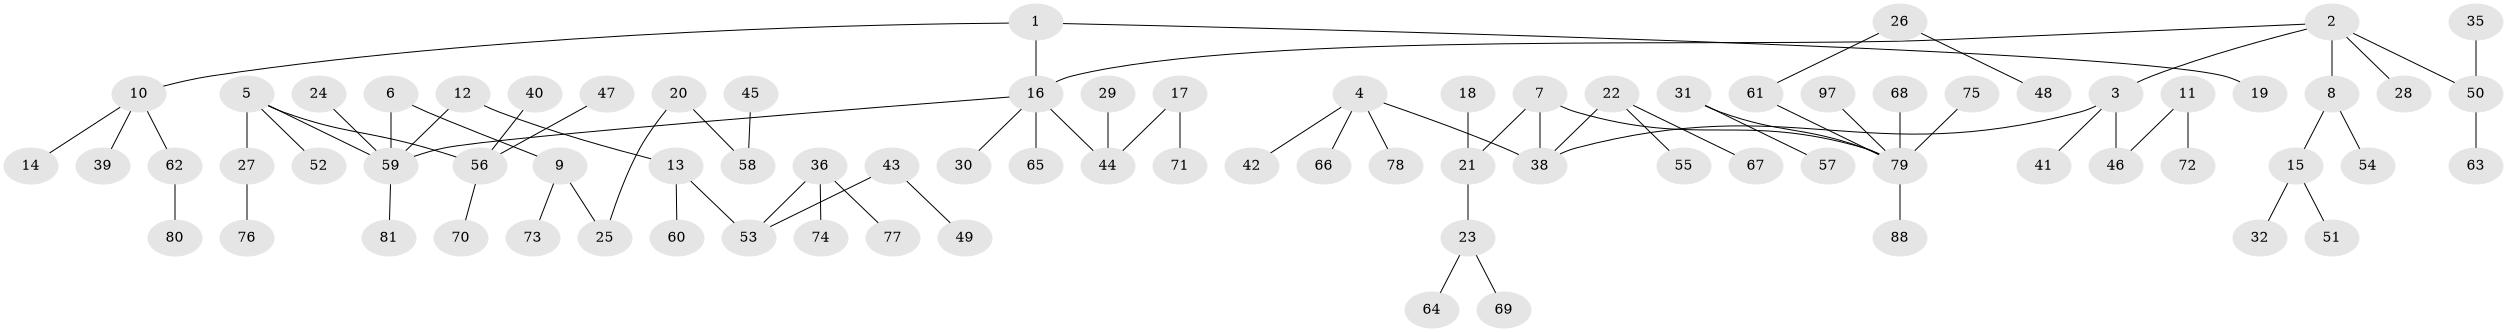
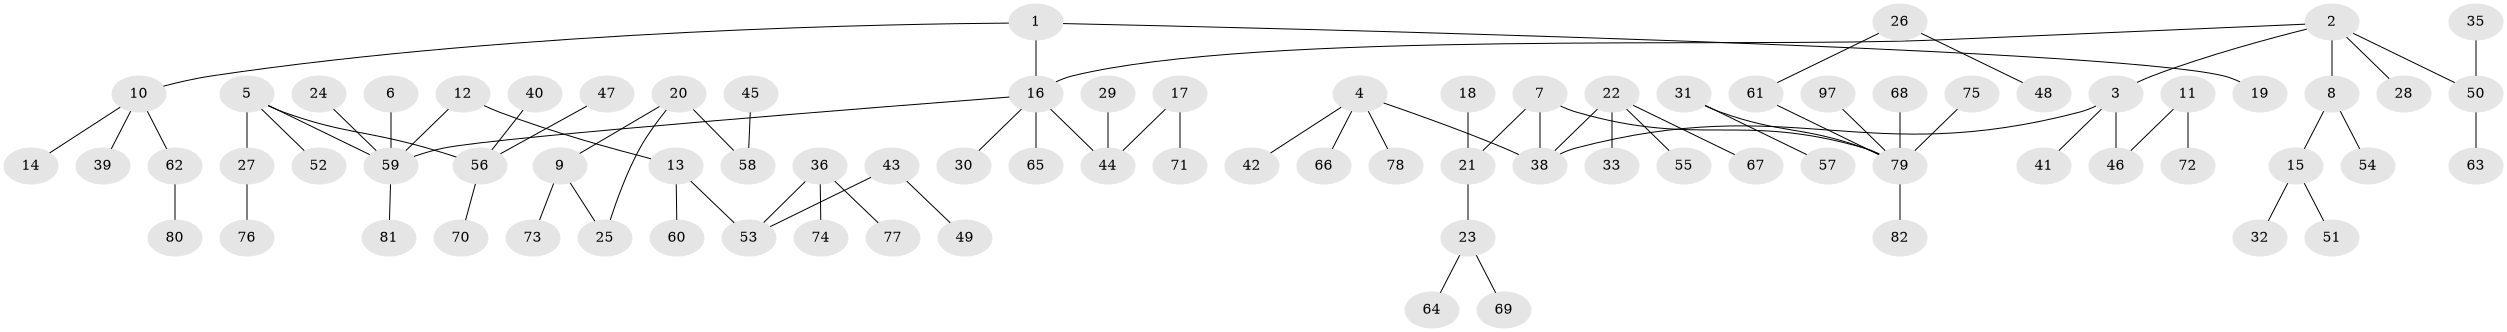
(474, 131) -> (608, 137)
none -> (1612, 166)
(1900, 238) -> (1900, 238)
